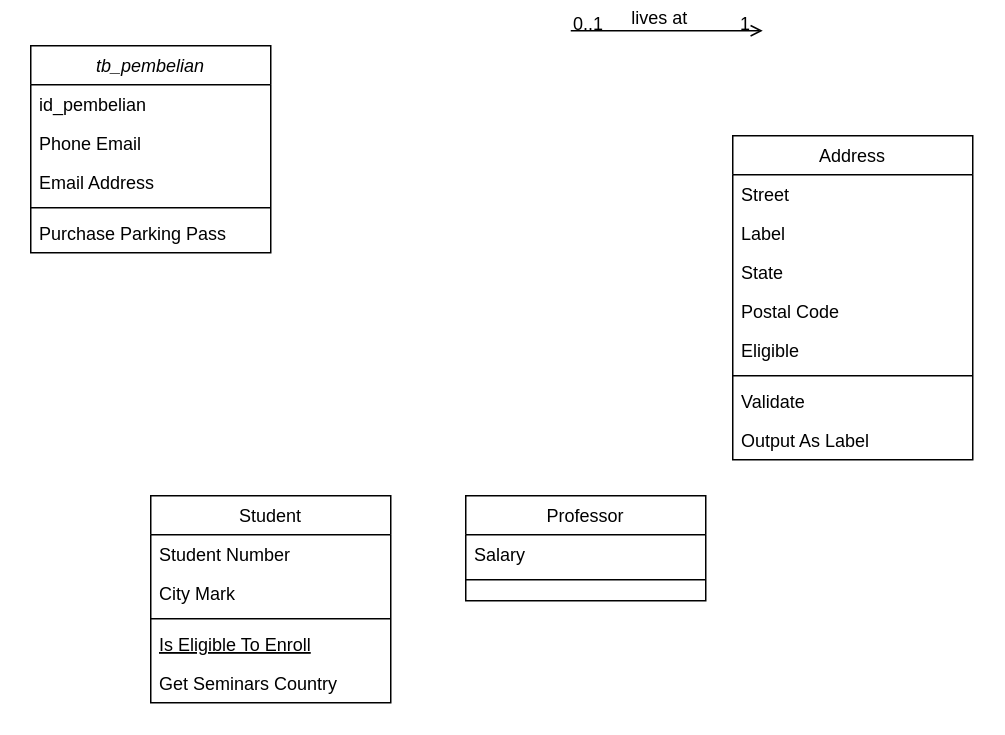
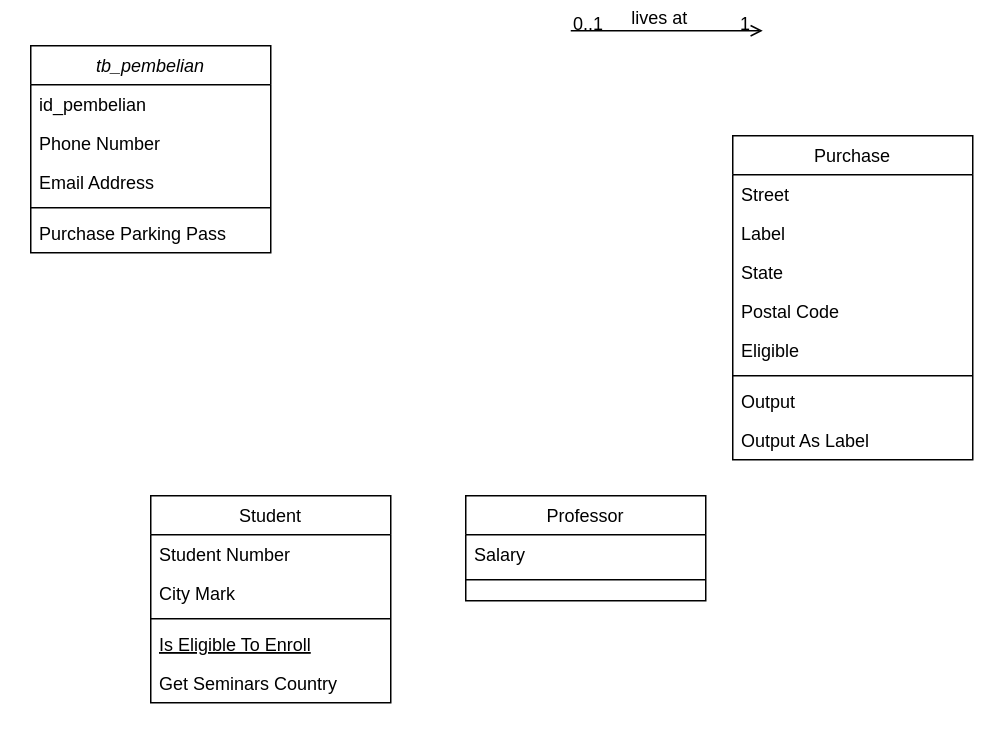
(87, 144) -> (97, 144)
(852, 156) -> (852, 156)
(777, 402) -> (771, 402)
